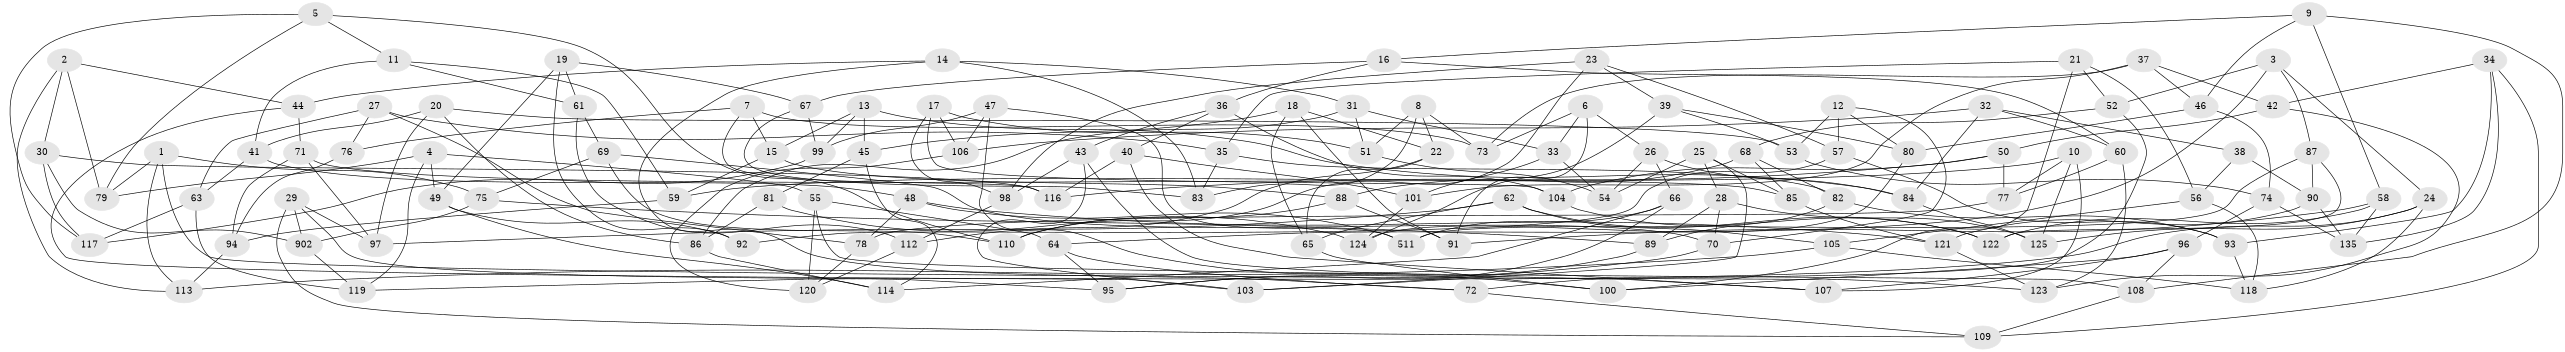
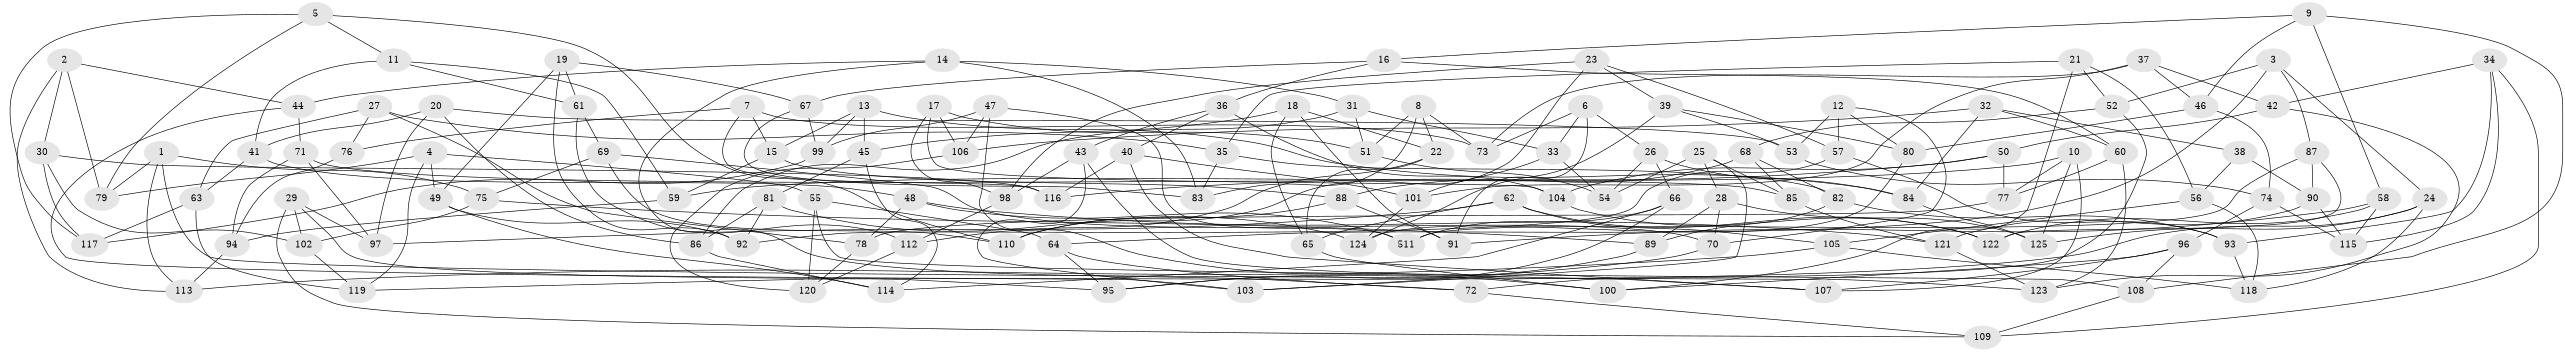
none -> (756, 222)
(304, 245) -> (304, 245)
(2348, 245) -> (2348, 245)
